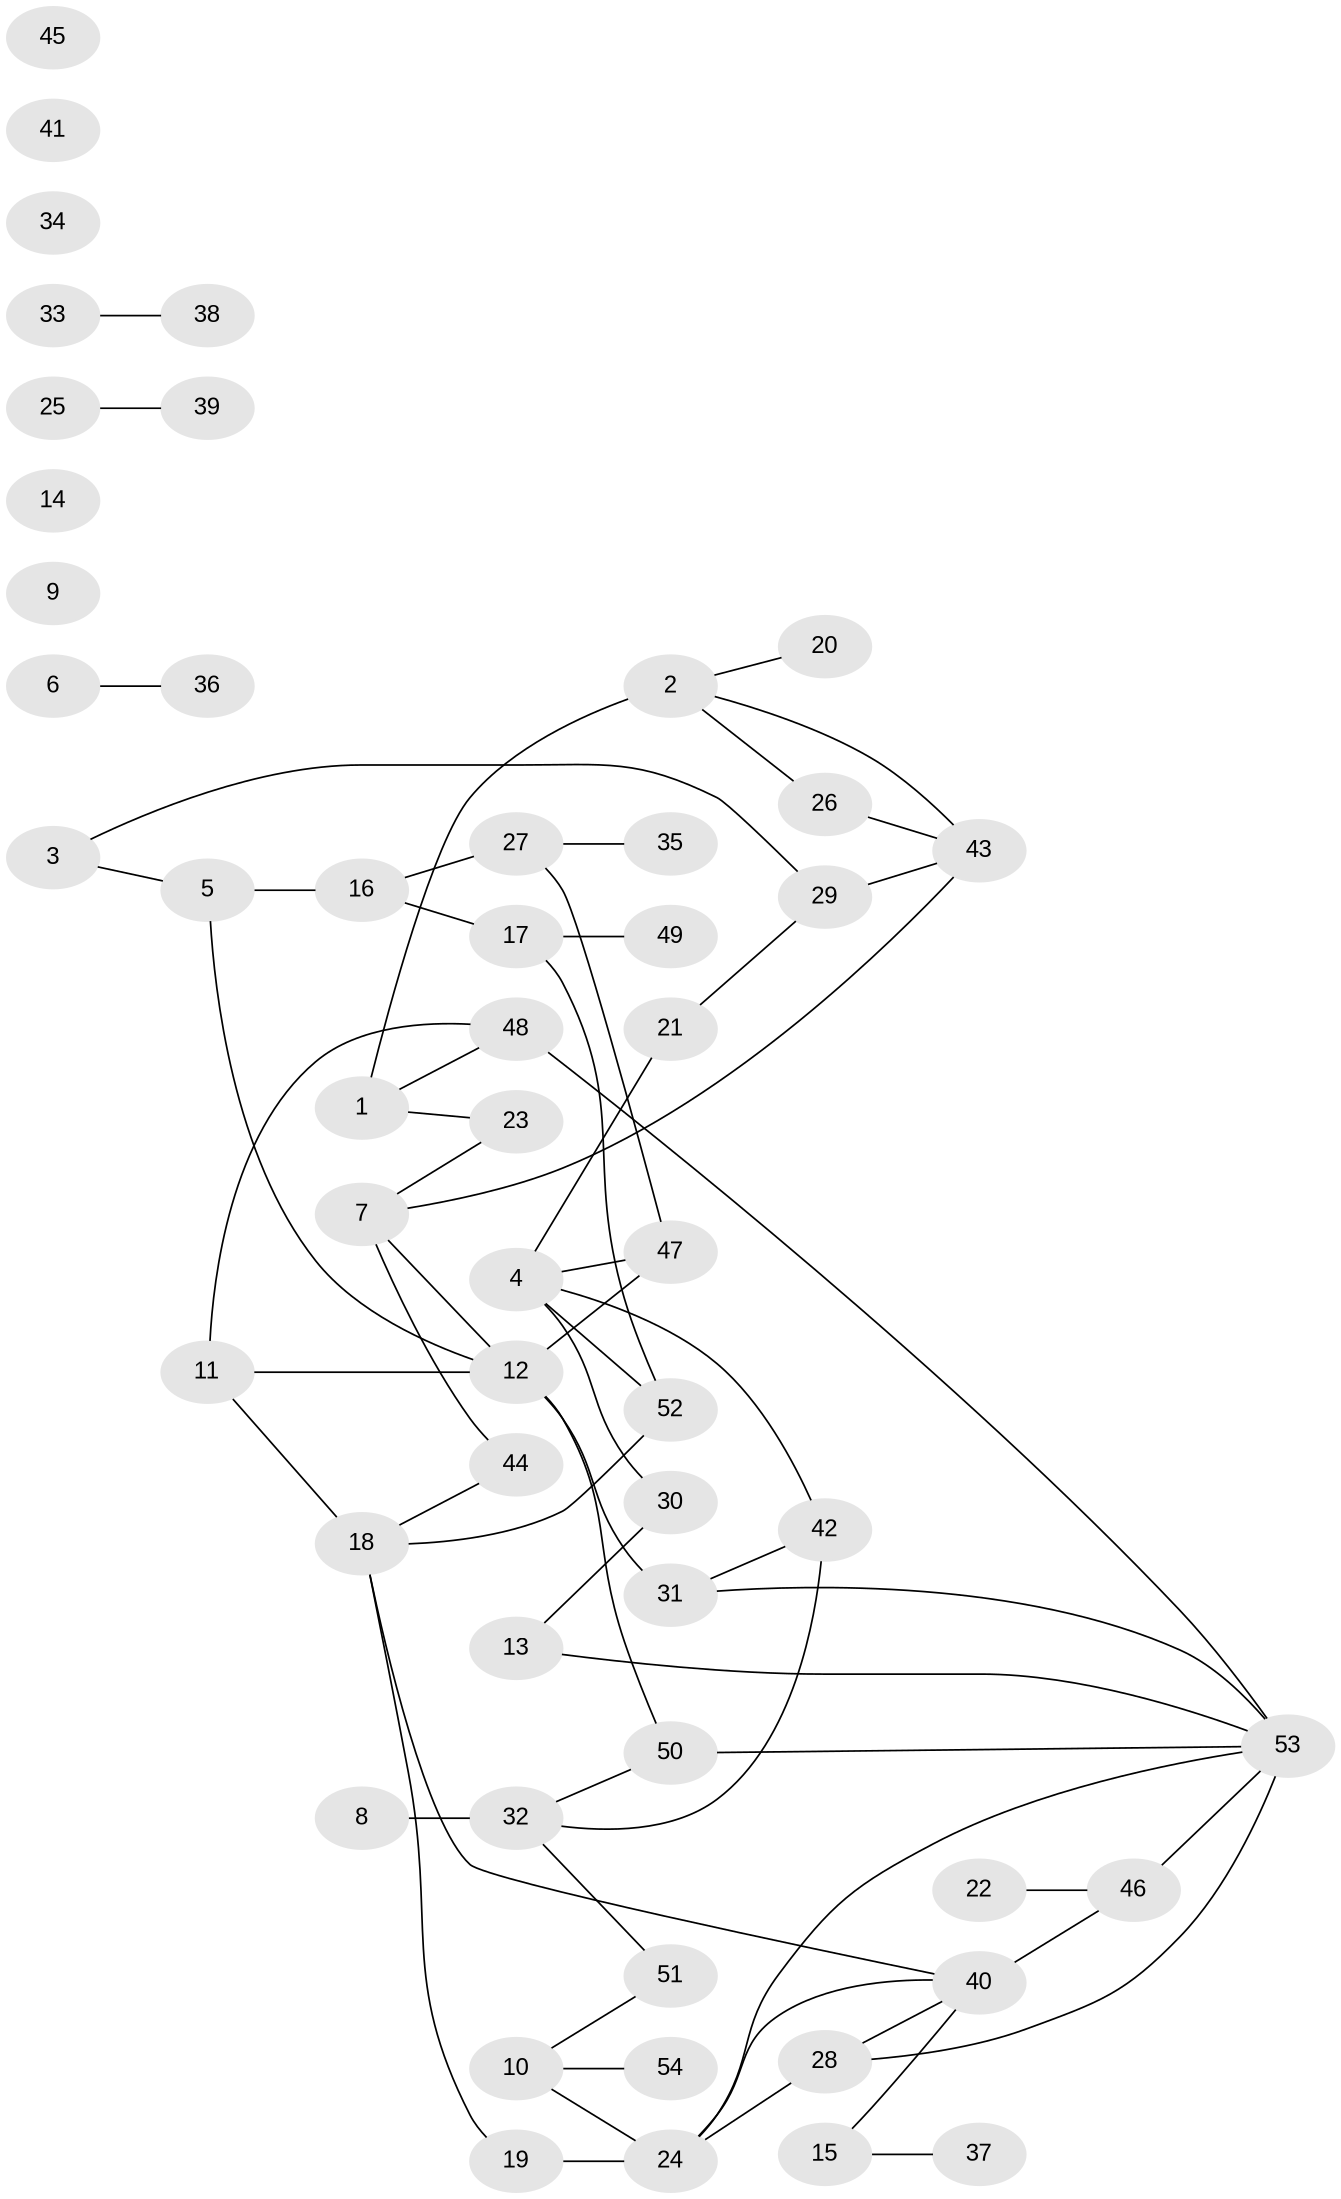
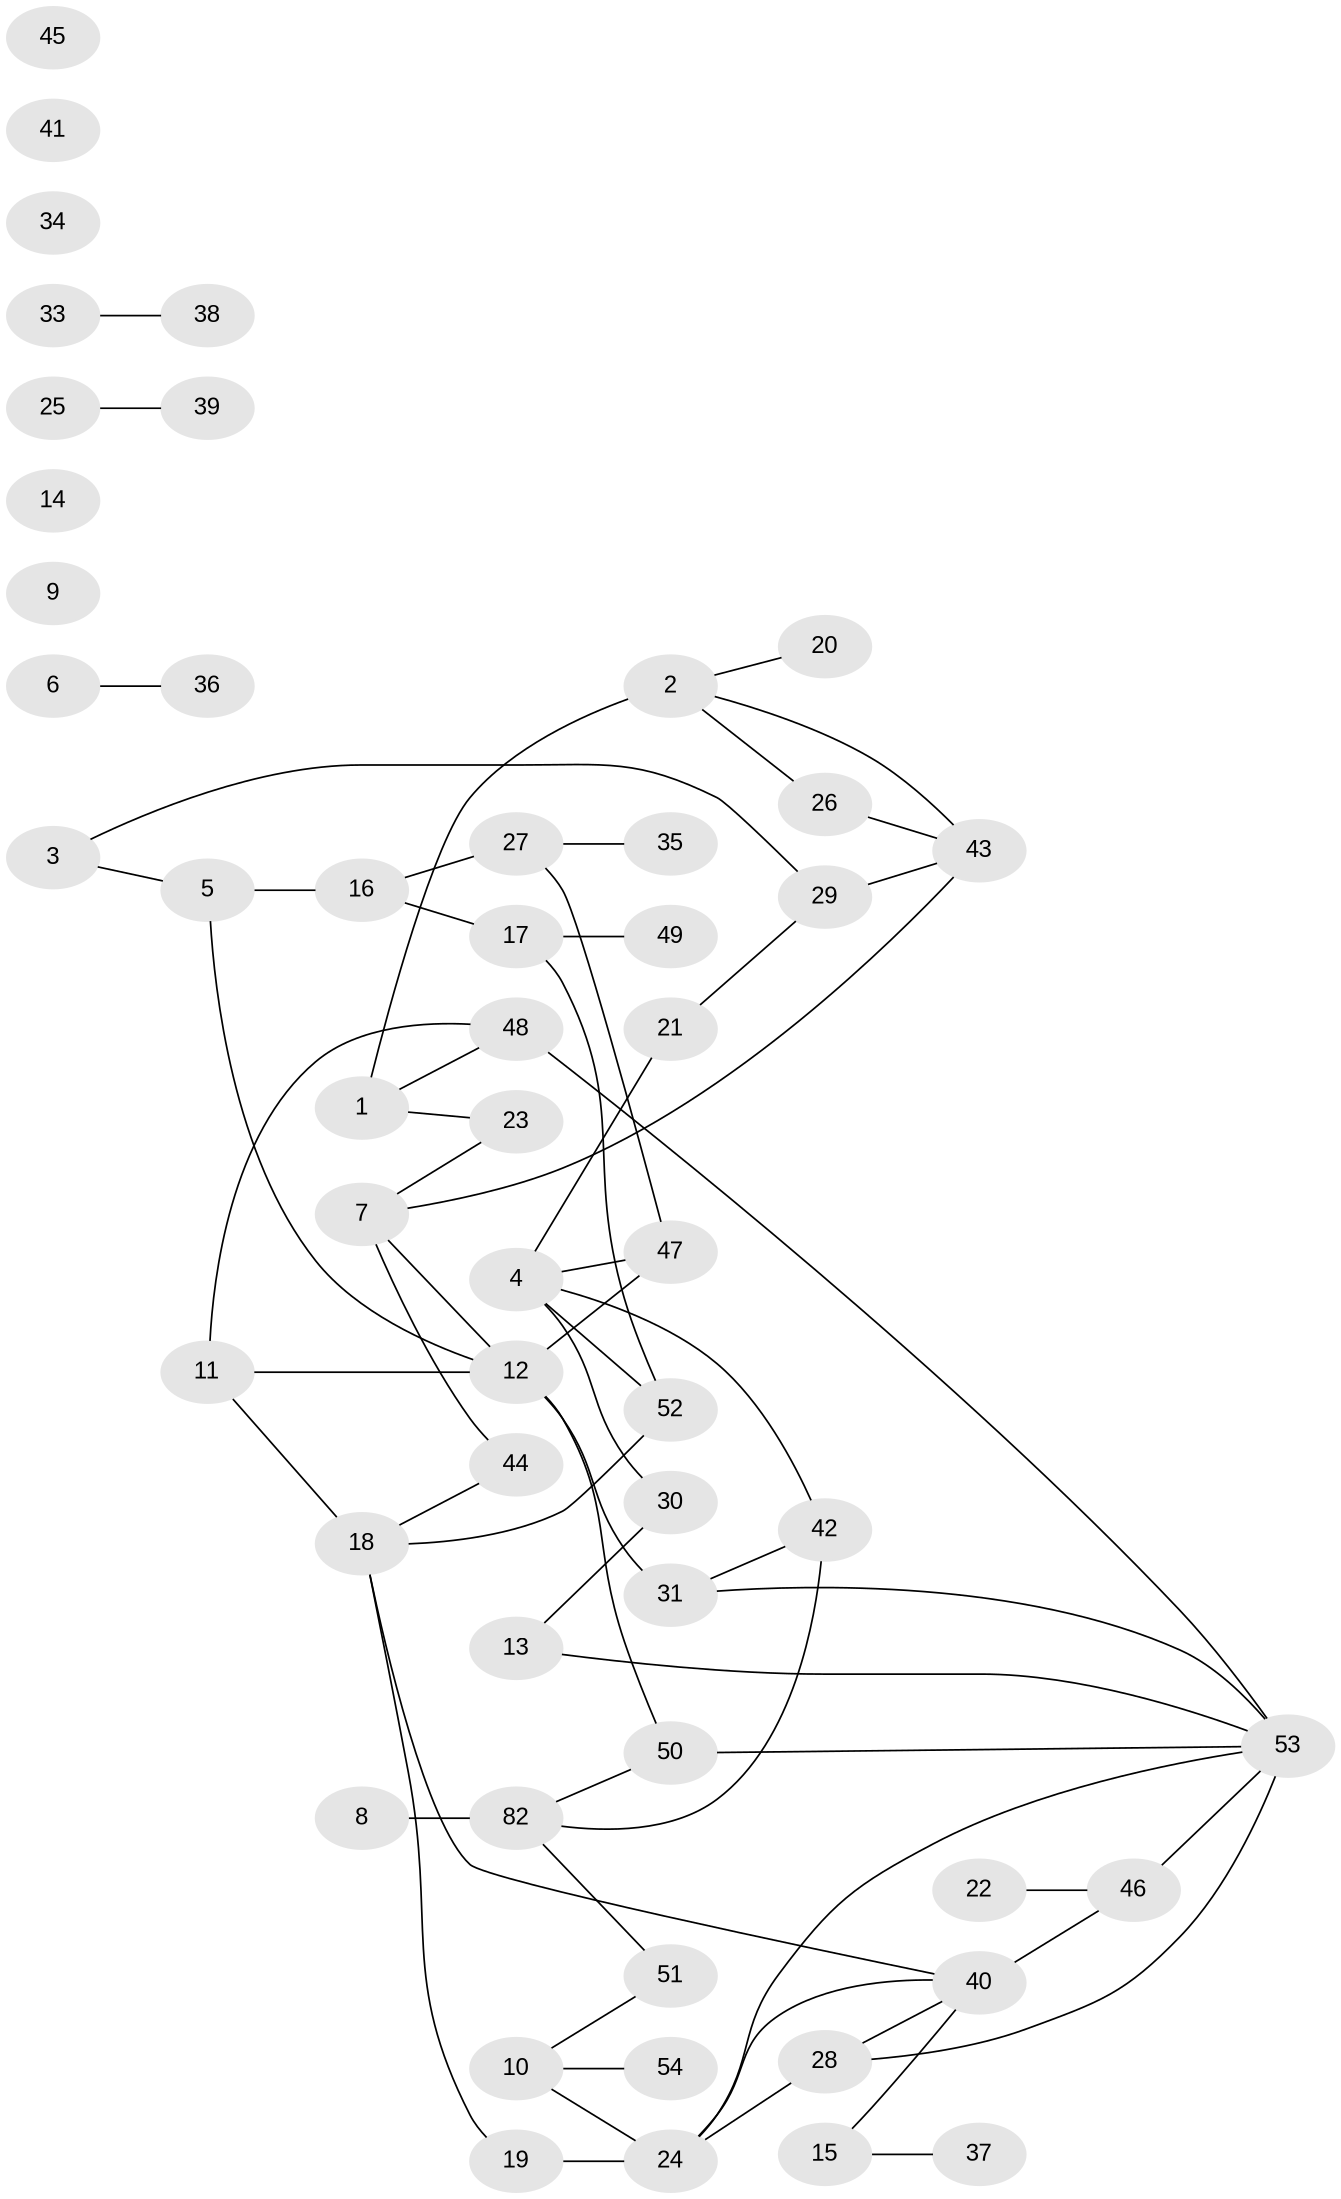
(516, 1818) -> (516, 1818)
